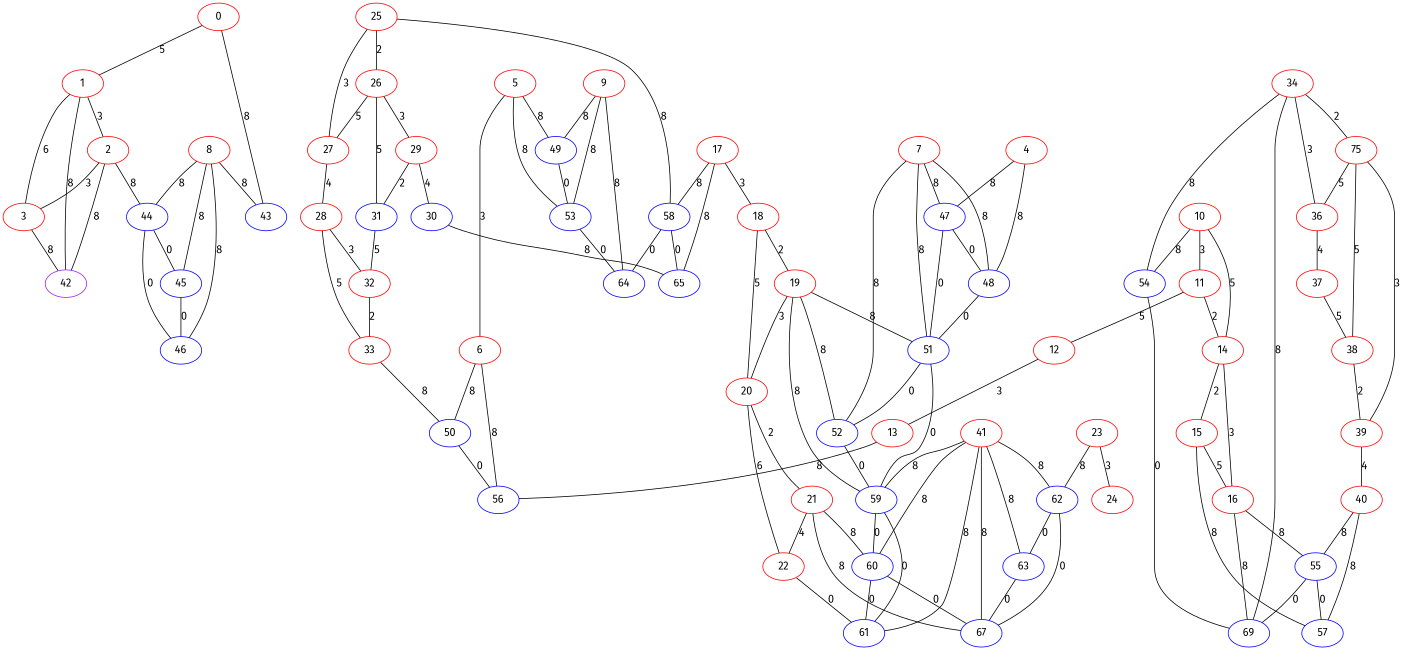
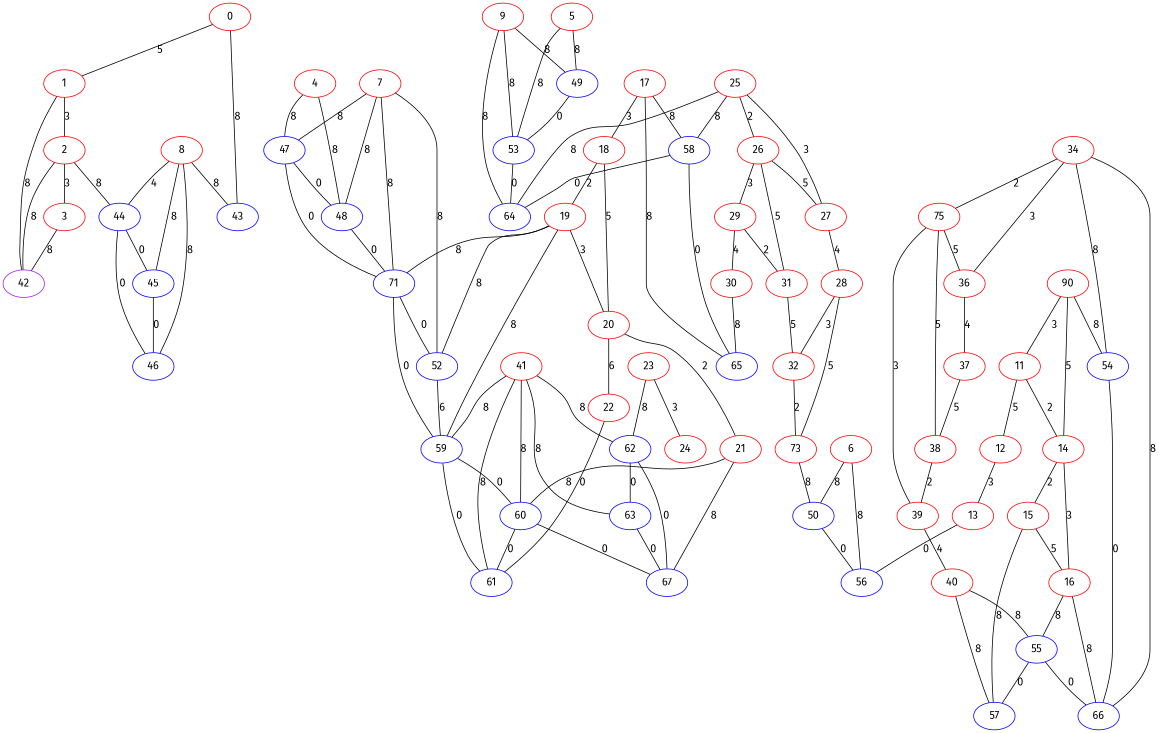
none -> (604, 127)
(40, 145) -> none
(182, 184) -> (154, 184)
(480, 213) -> none
(376, 217) -> (787, 284)
(432, 217) -> (731, 284)
(1200, 217) -> (1068, 284)
(370, 350) -> (796, 449)
(928, 350) -> (394, 284)
(820, 467) -> (926, 549)
(862, 467) -> (442, 408)
(798, 533) -> none
(981, 533) -> none
(1249, 633) -> (1099, 716)
